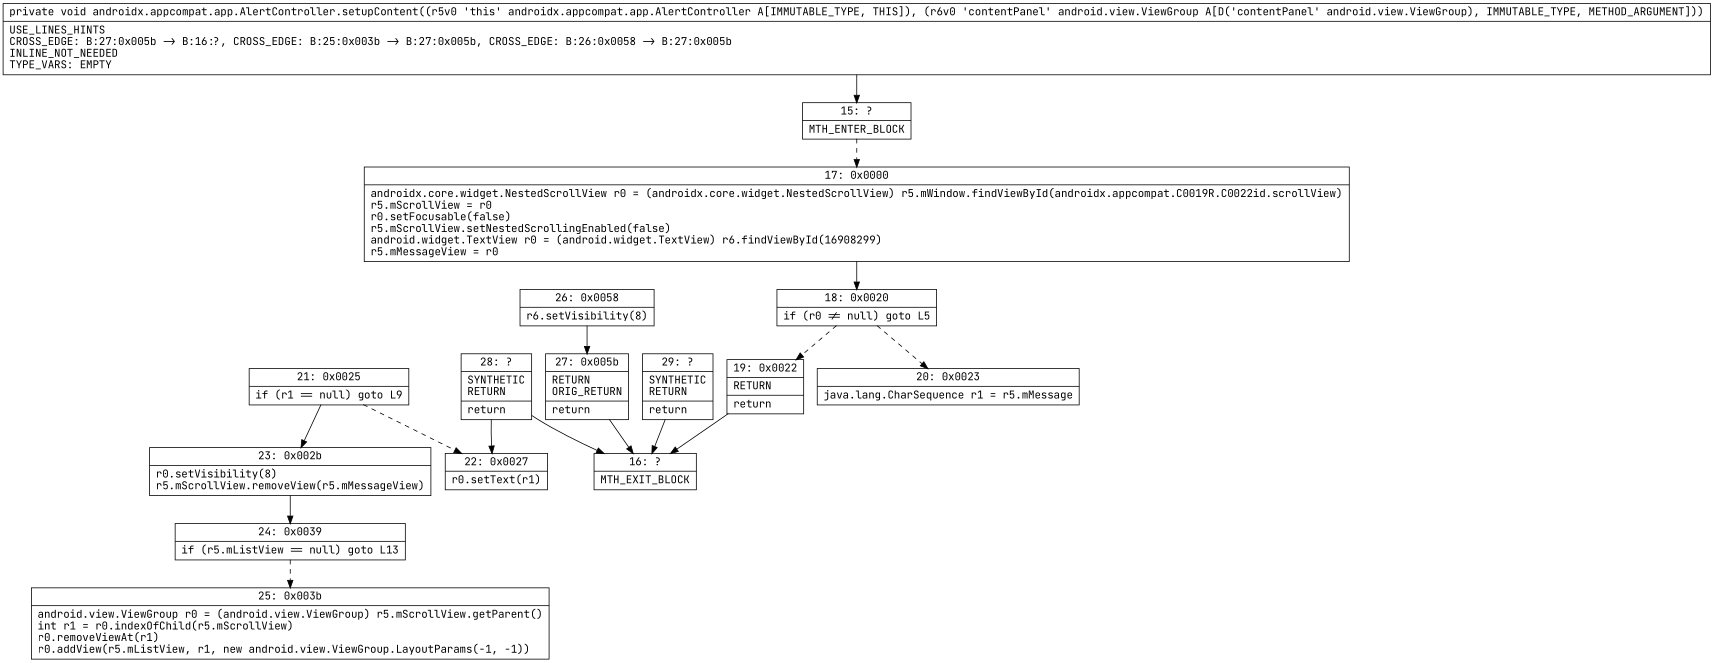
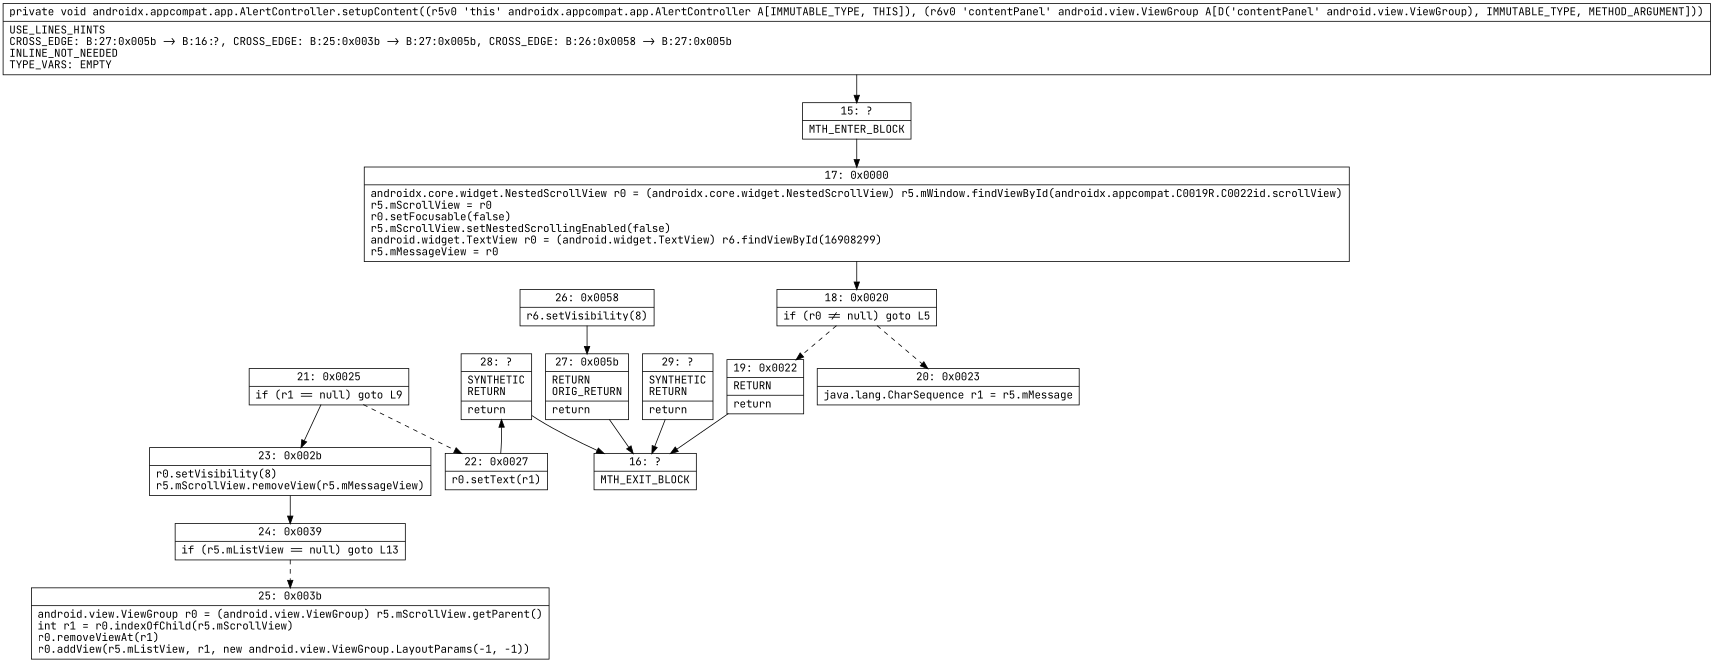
(857, 149) -> (857, 149)
(491, 433) -> (501, 440)
